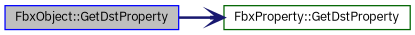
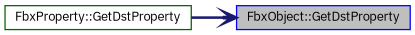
(195, 18) -> (208, 18)
